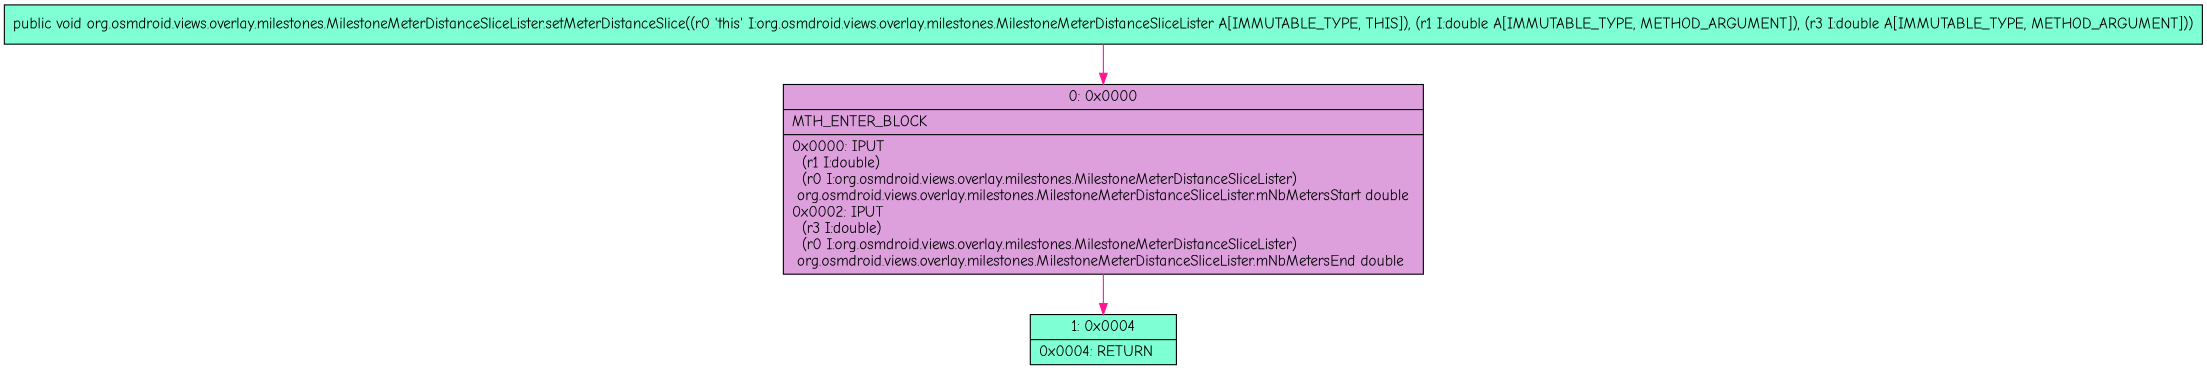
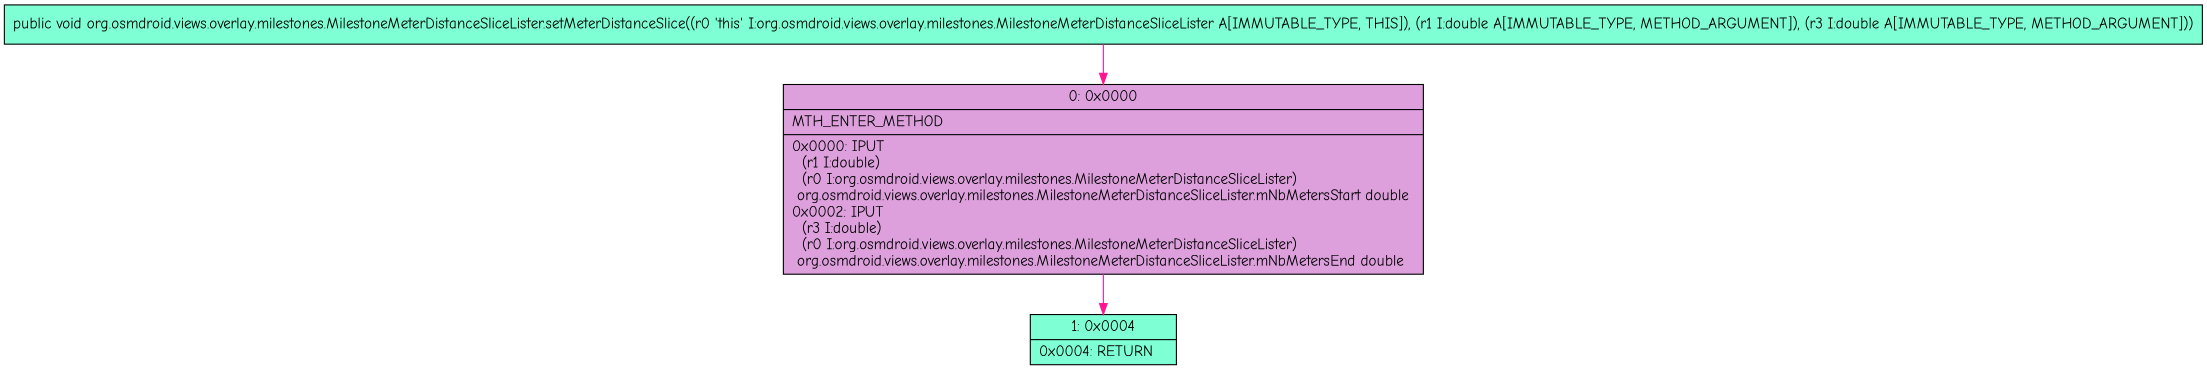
(860, 122) -> (868, 122)
